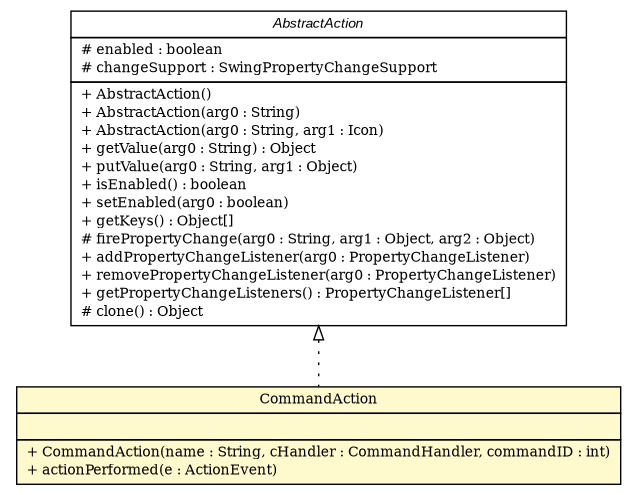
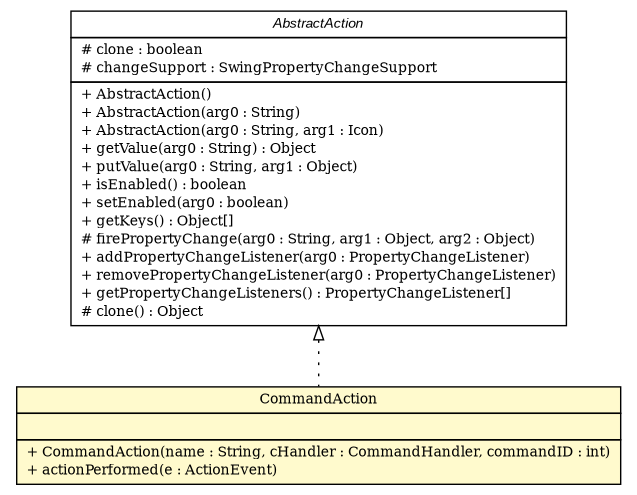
(152, 50) -> (142, 50)
